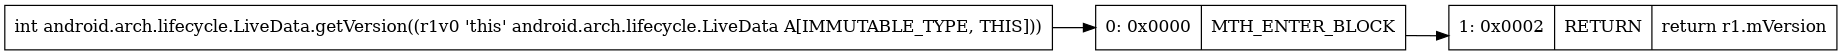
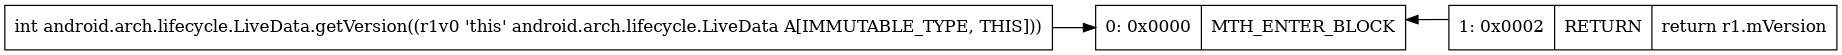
(1421, 36) -> (1433, 20)
